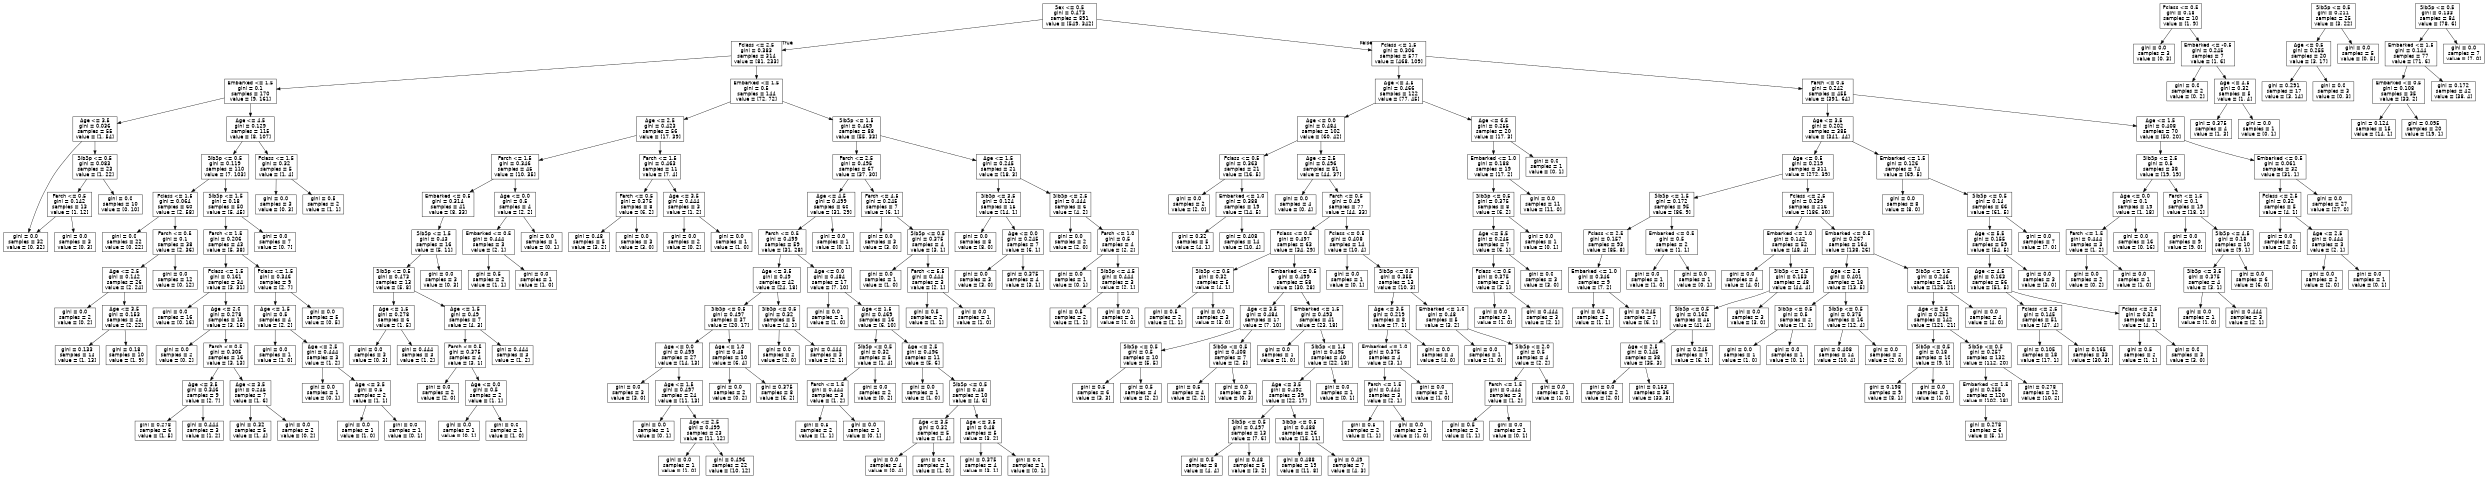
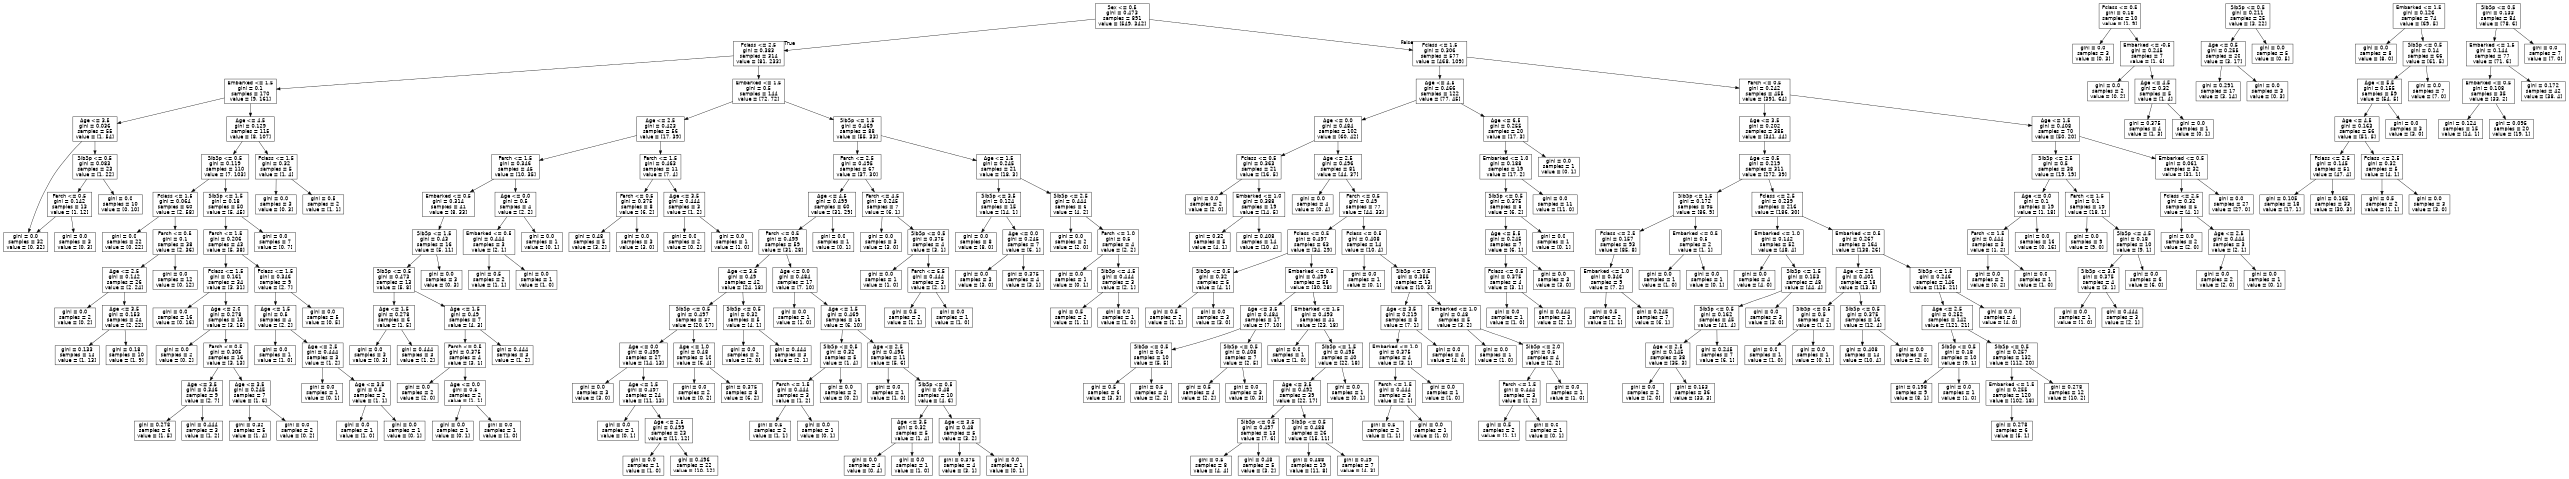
(1864, 147) -> none
